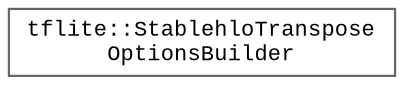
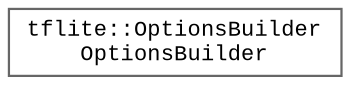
(202, 42) -> (175, 42)
